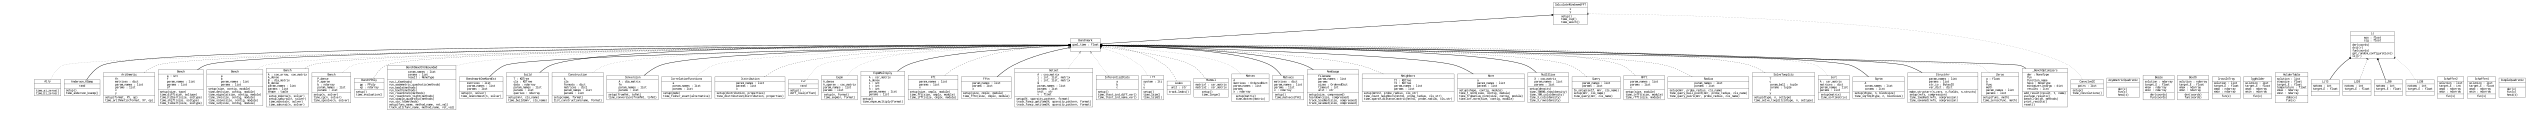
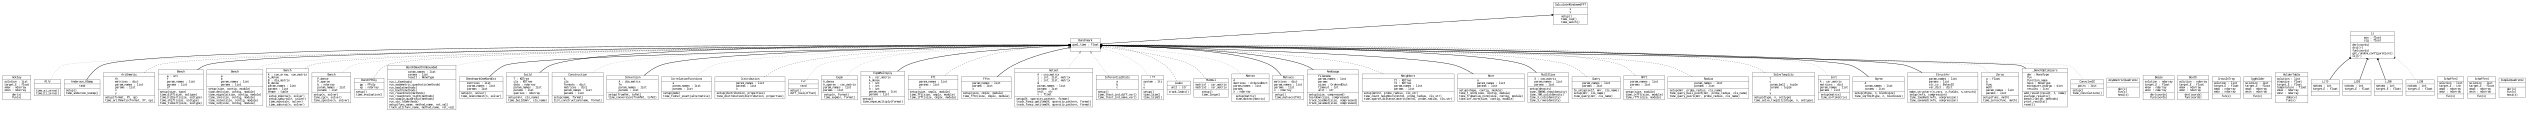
(1841, 24) -> (1595, 55)
(2363, 70) -> (2363, 70)
none -> (17, 88)
